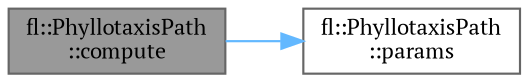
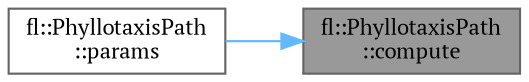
(253, 41) -> (253, 41)
